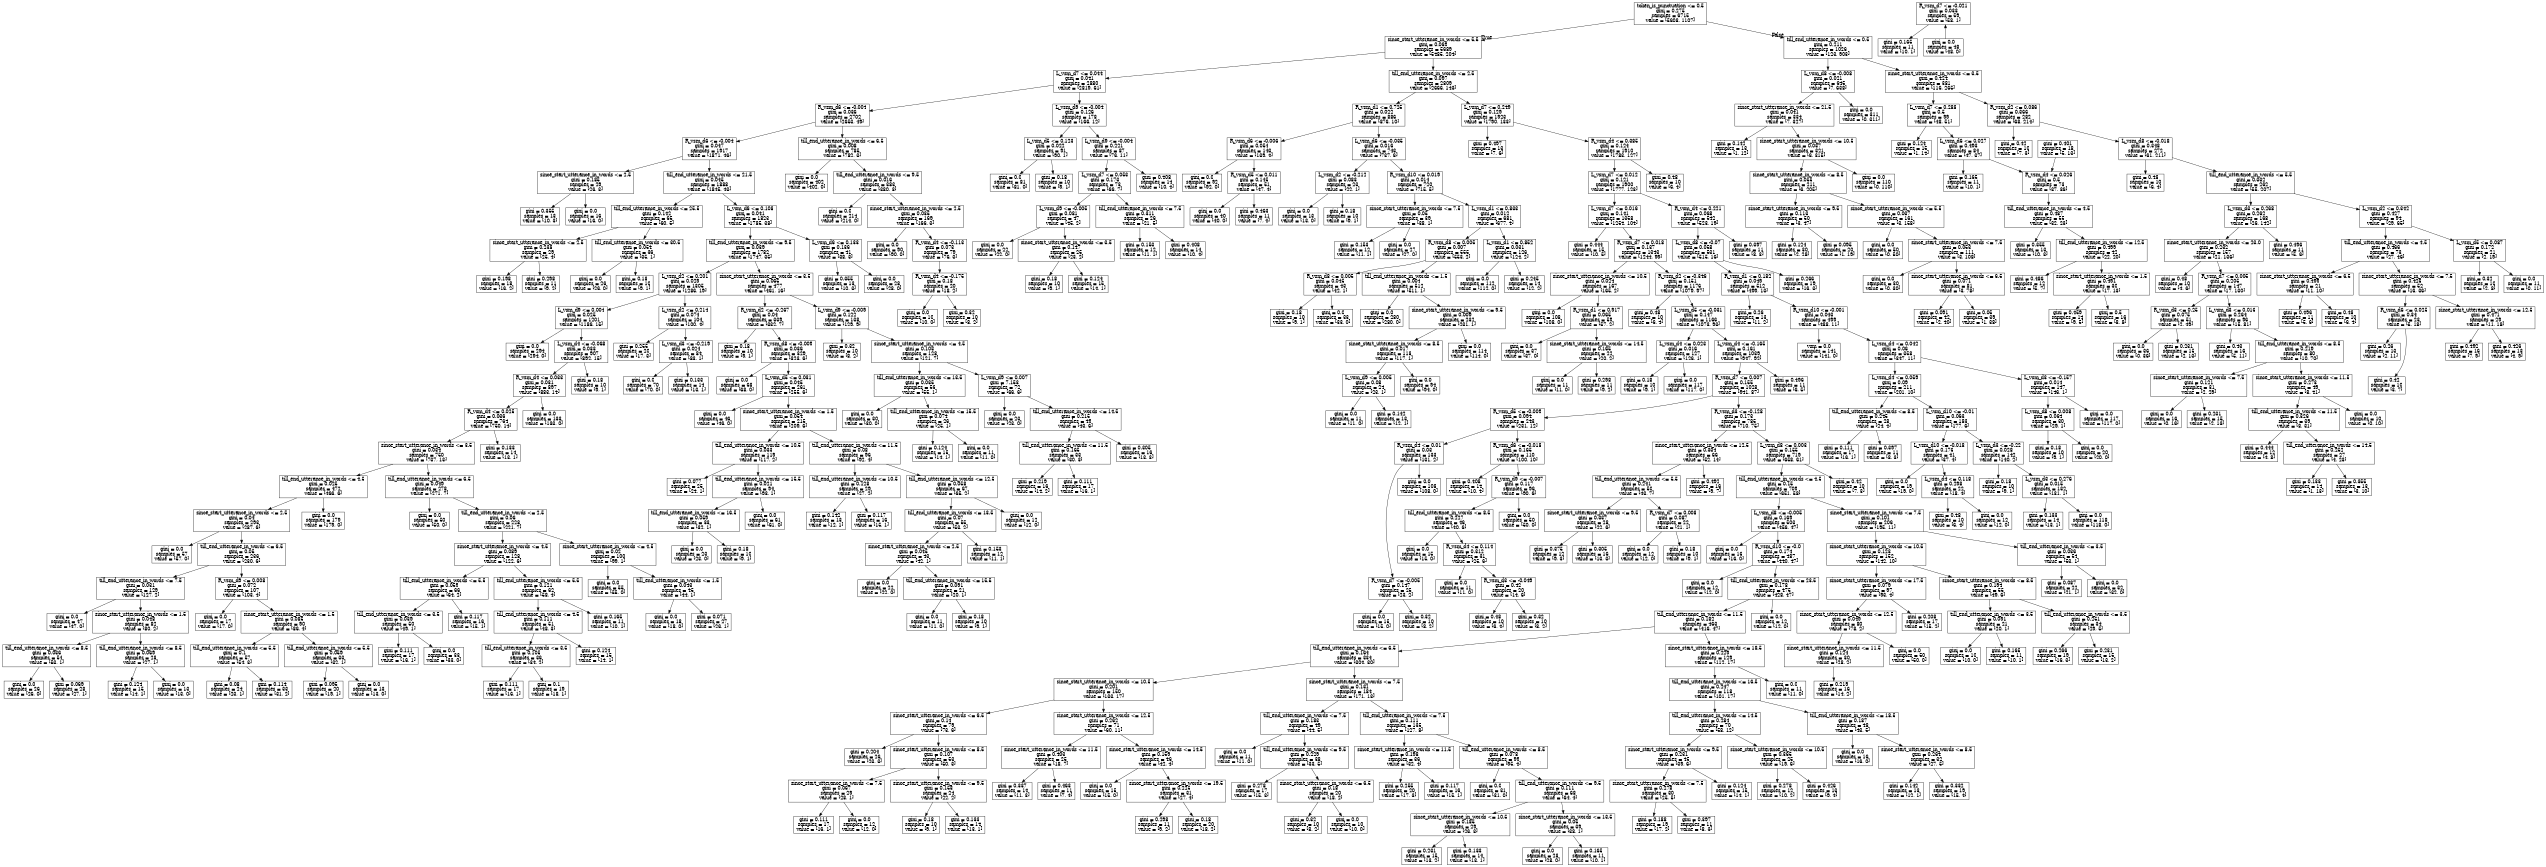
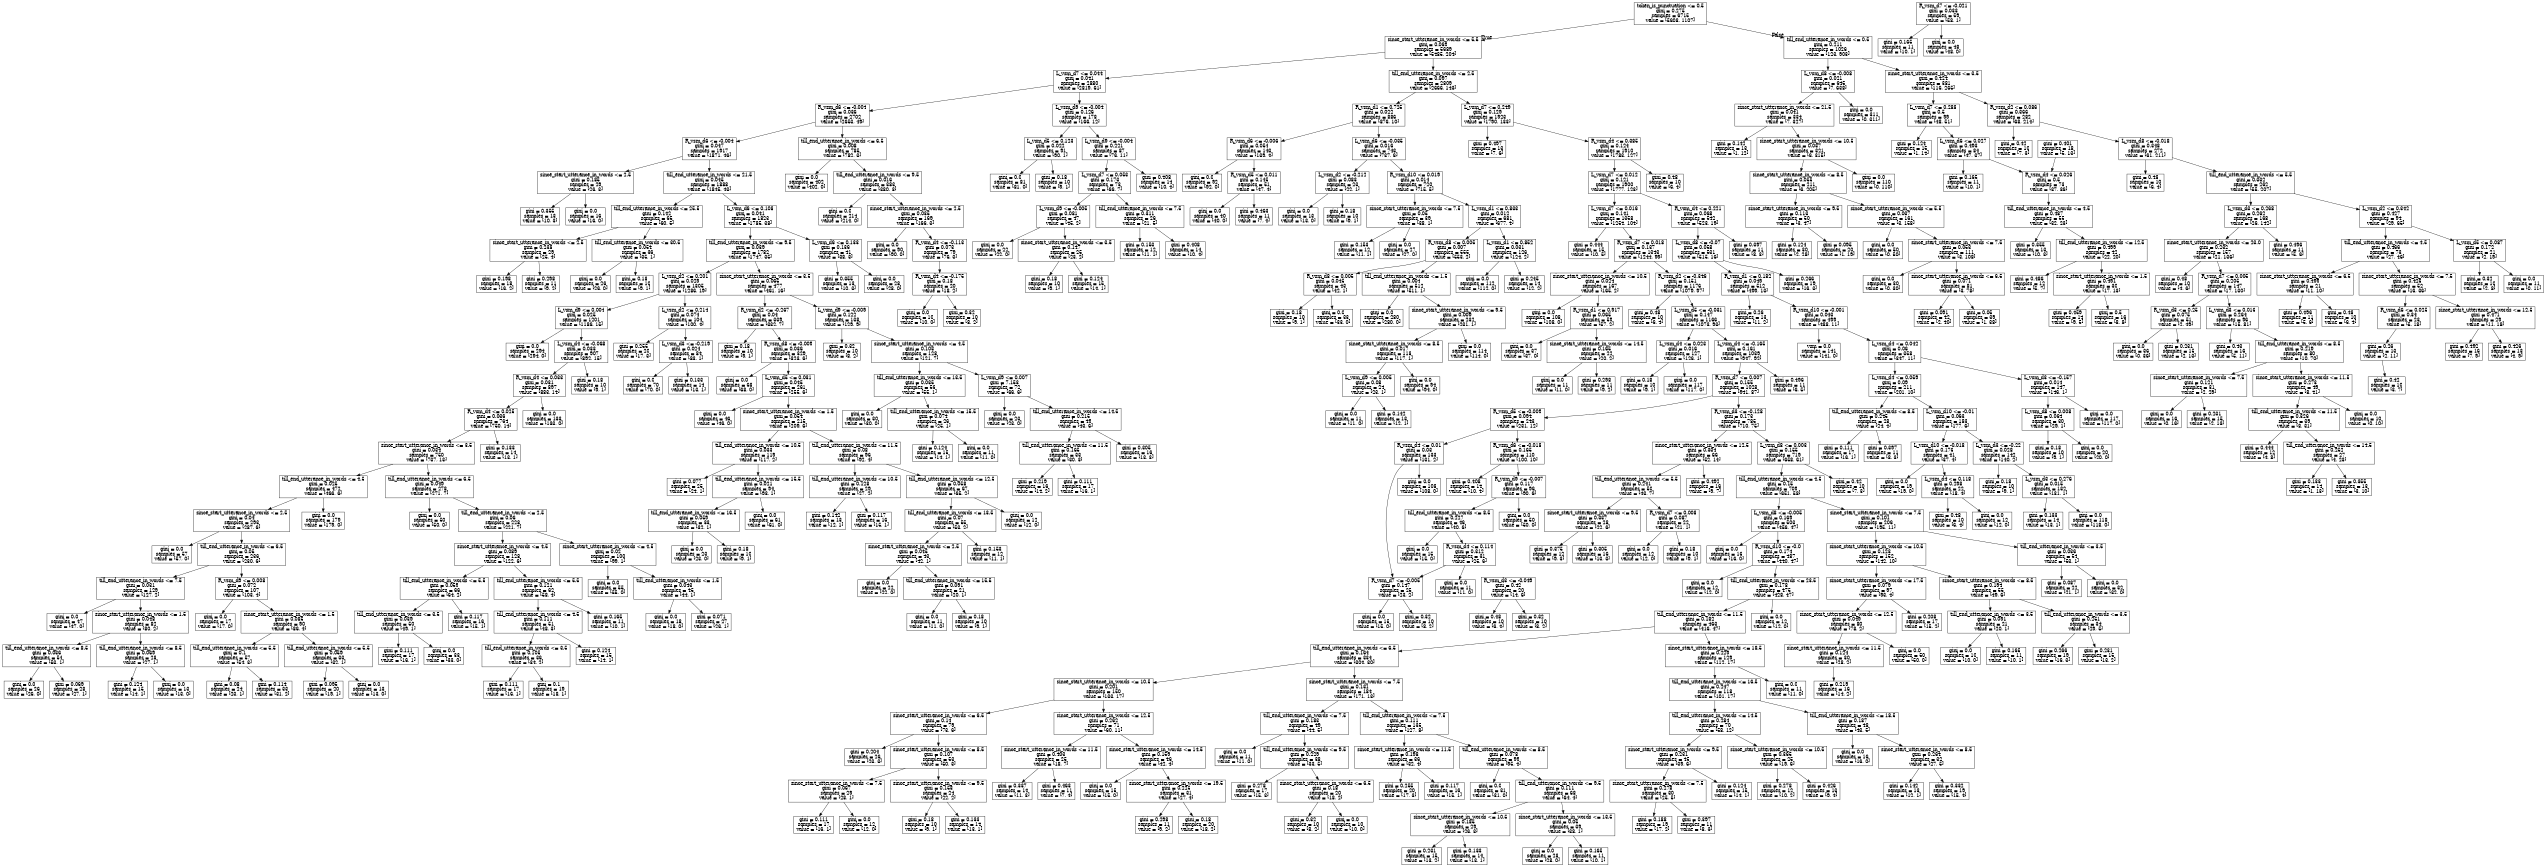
(1945, 33) -> (1941, 30)
(2405, 353) -> (2383, 367)
(1488, 570) -> (1434, 571)
